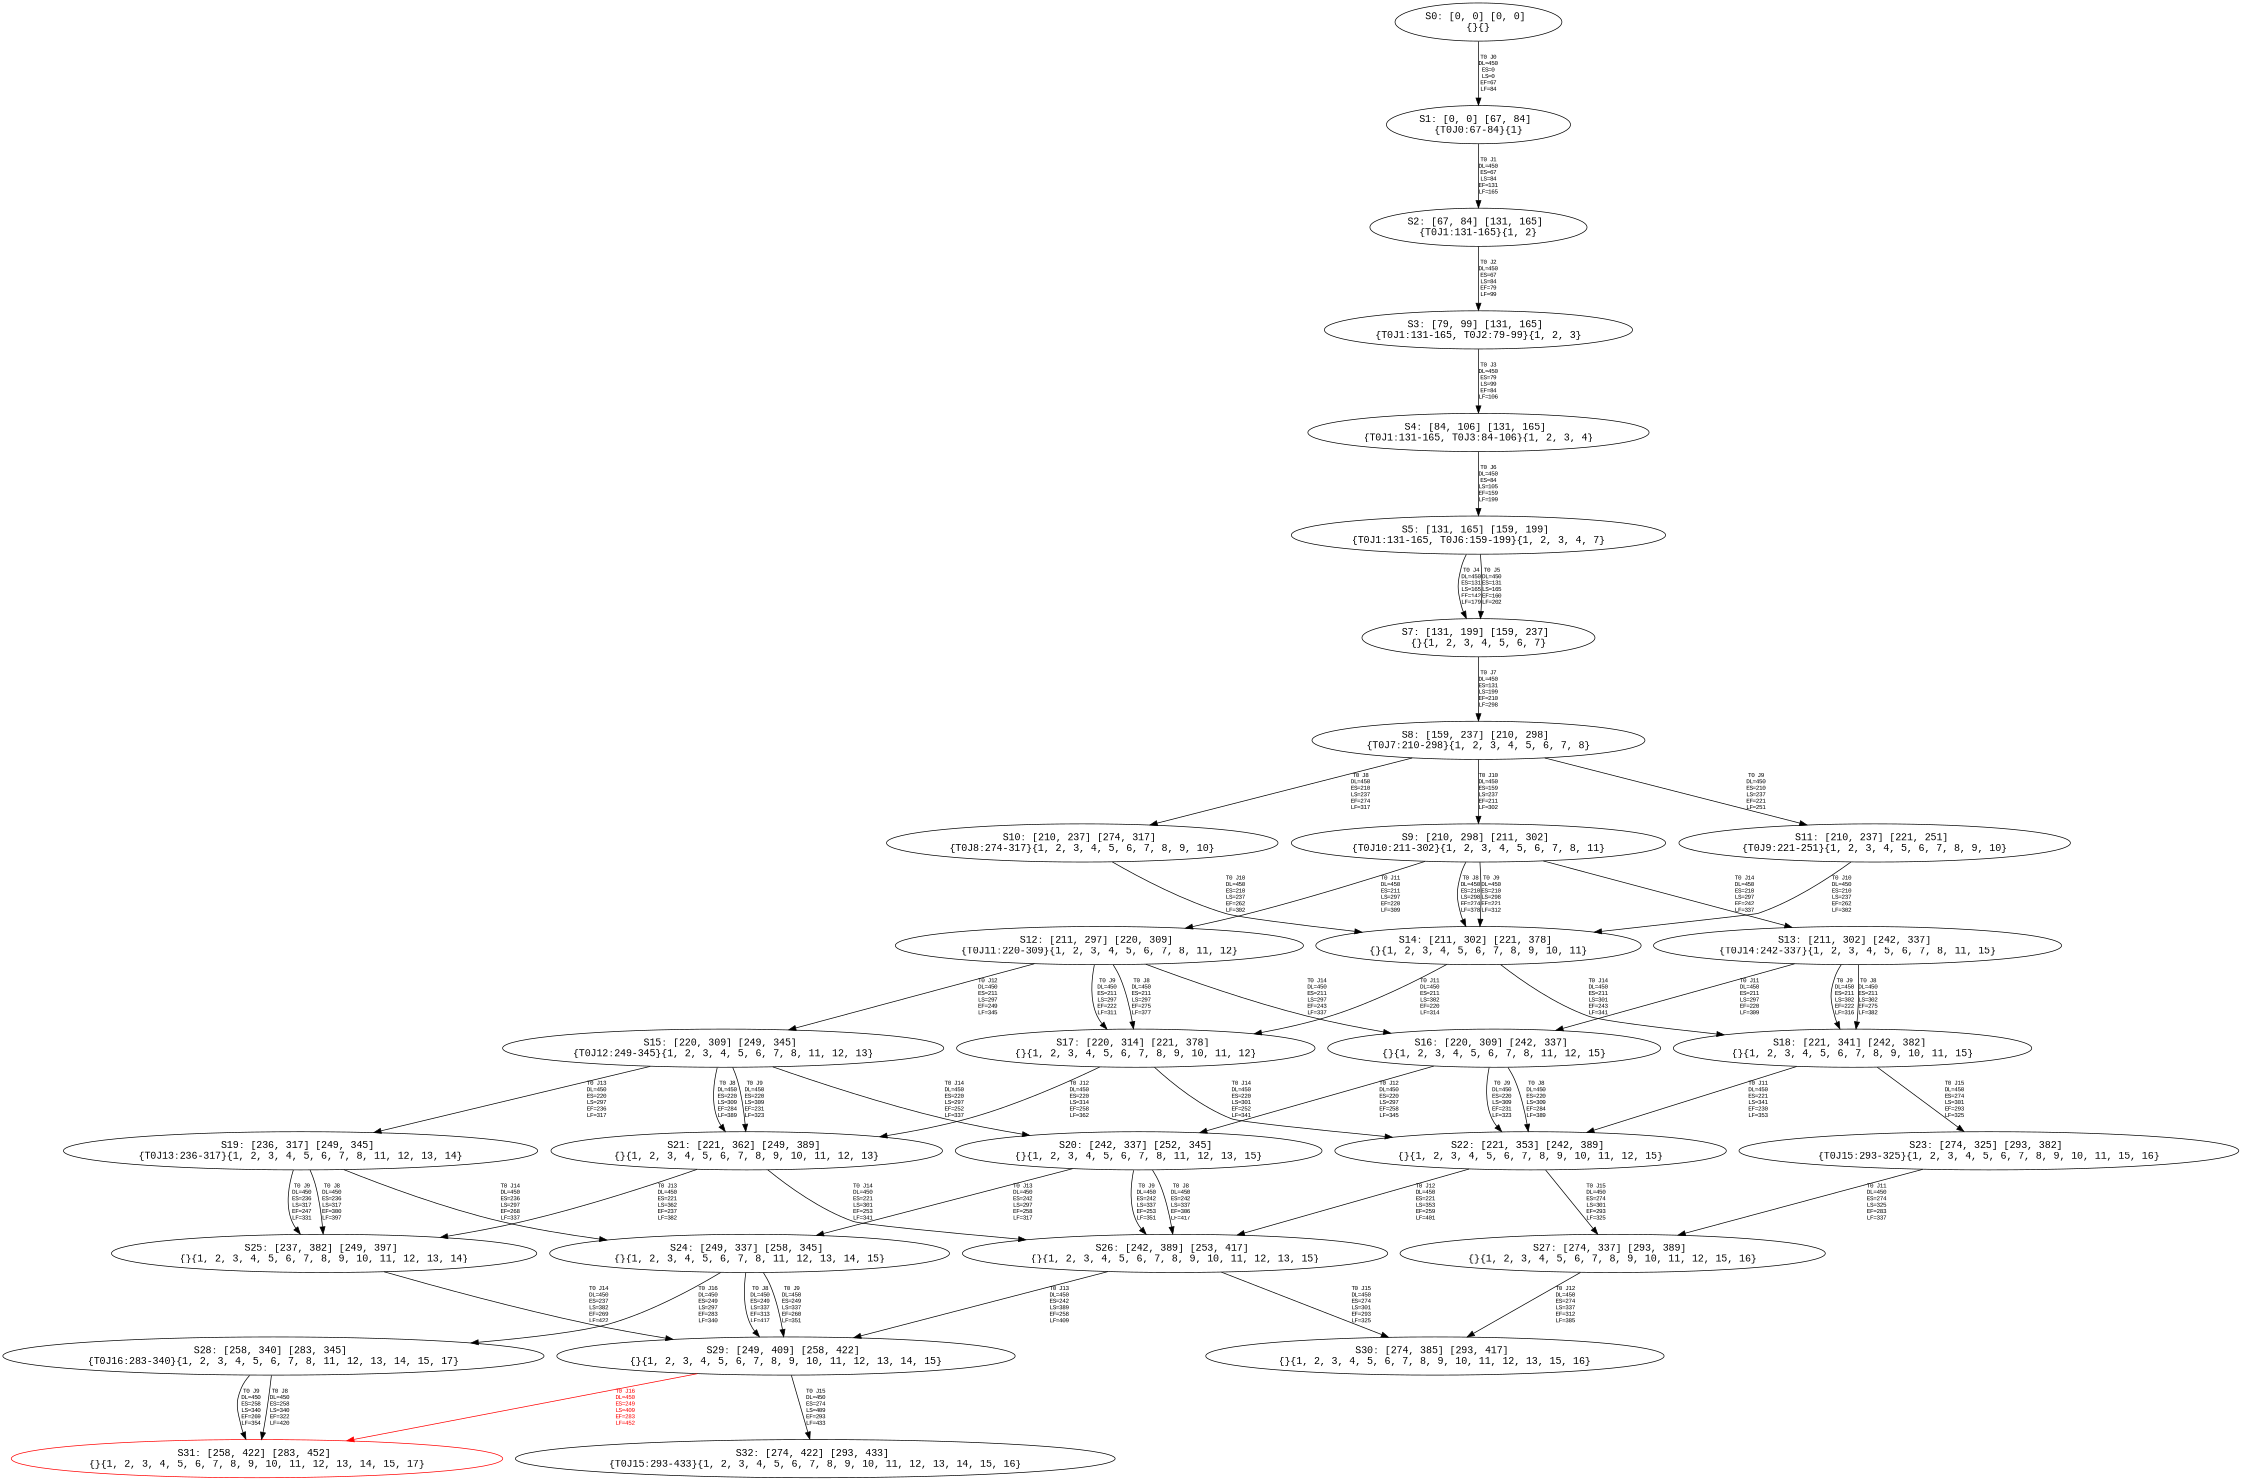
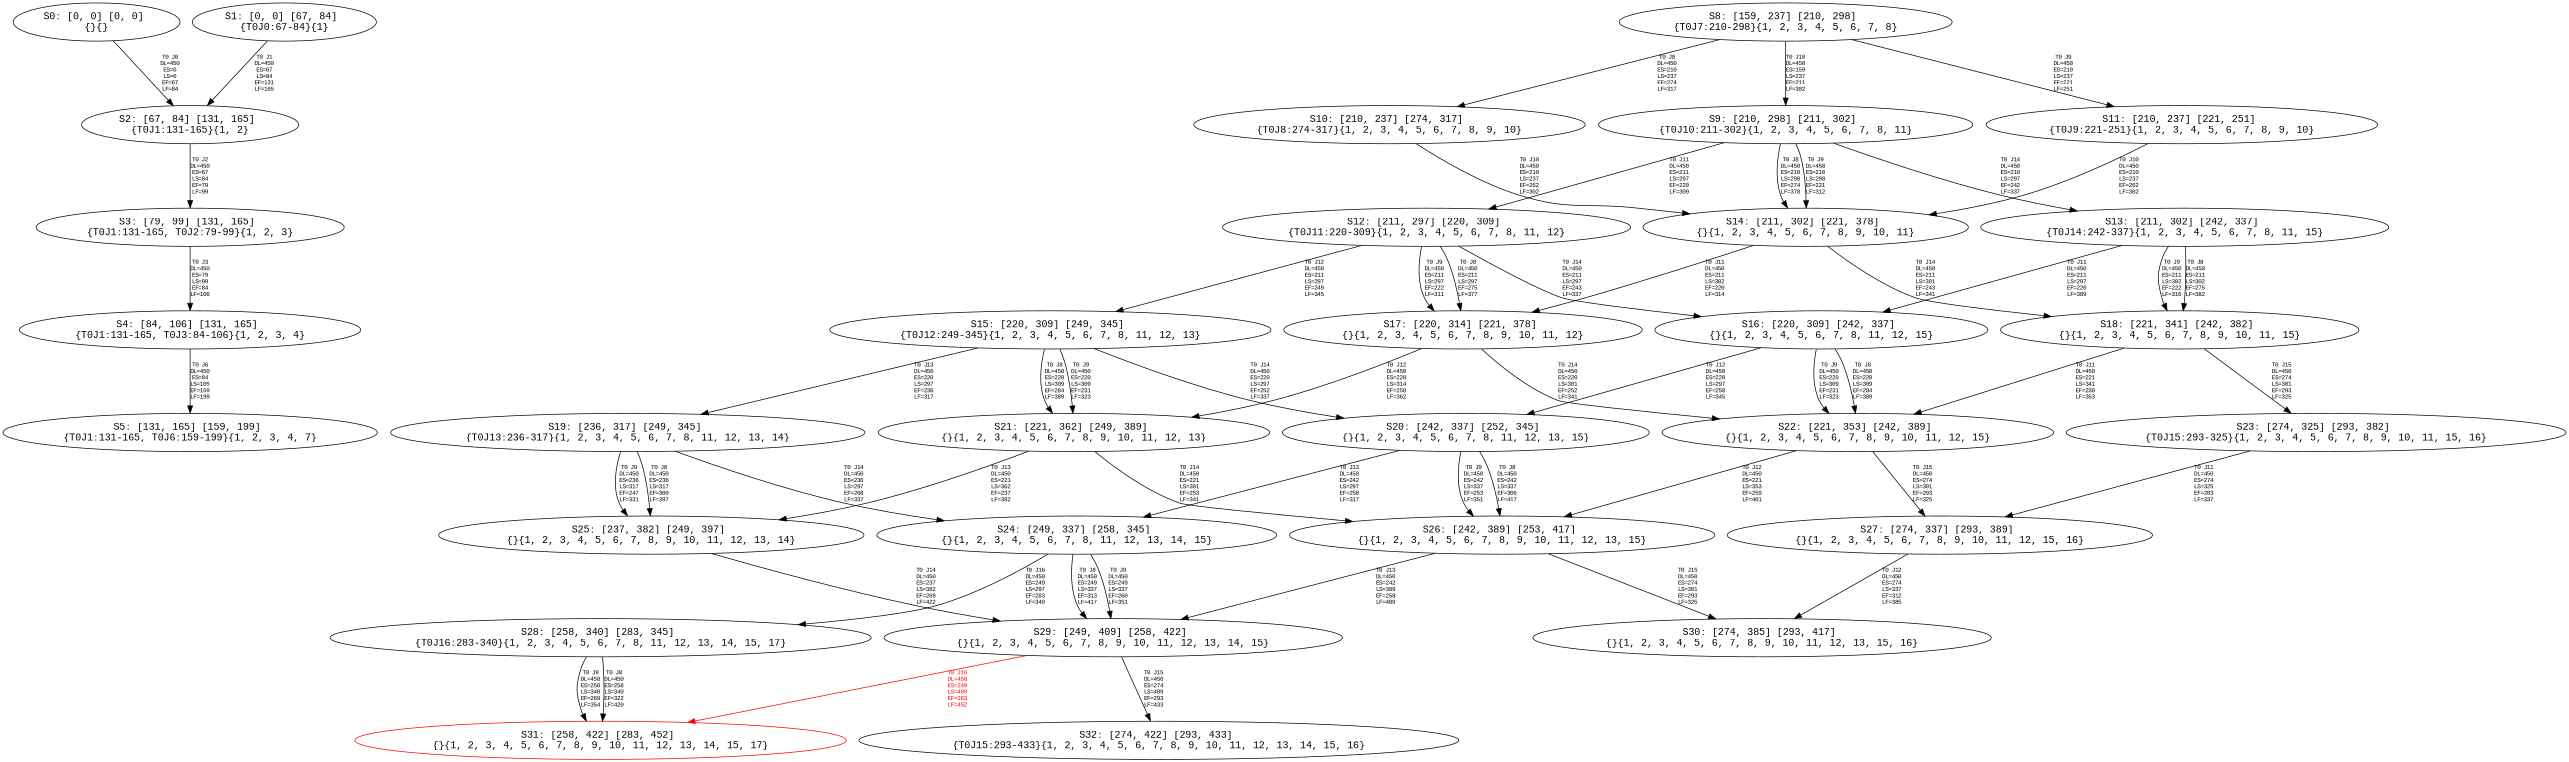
(1478, 70) -> (141, 71)
(1478, 638) -> none
